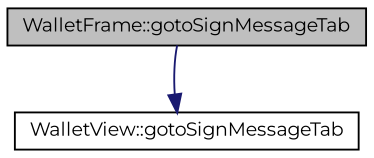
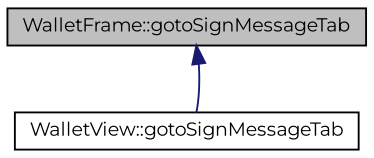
(174, 70) -> (199, 88)
